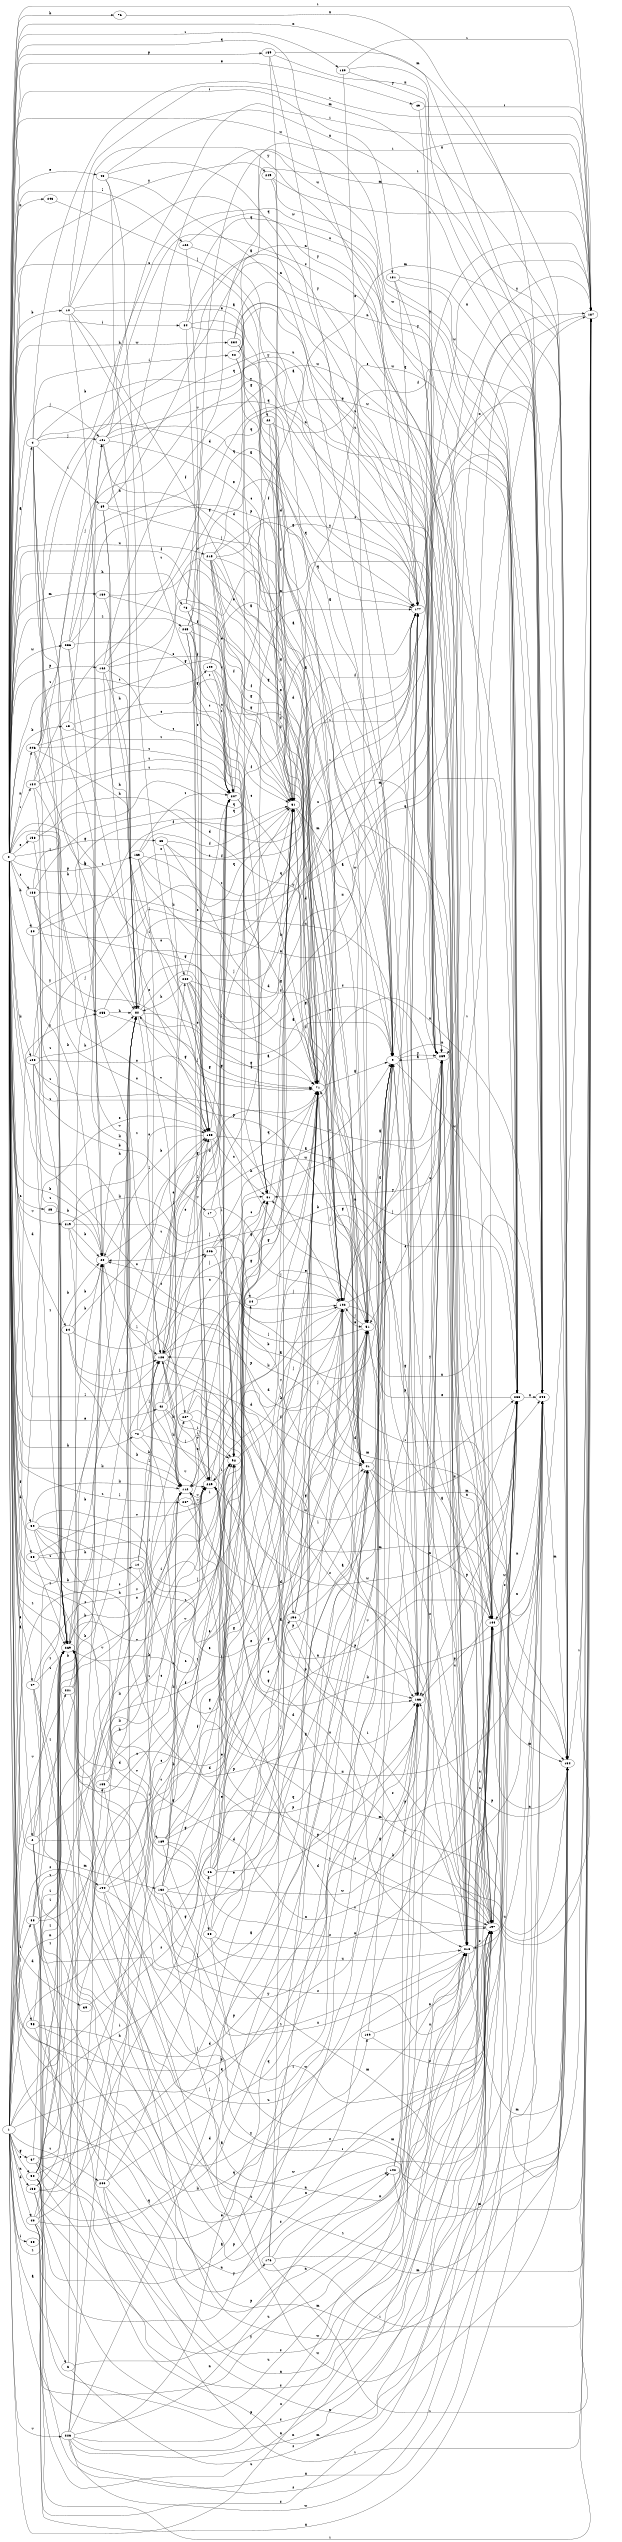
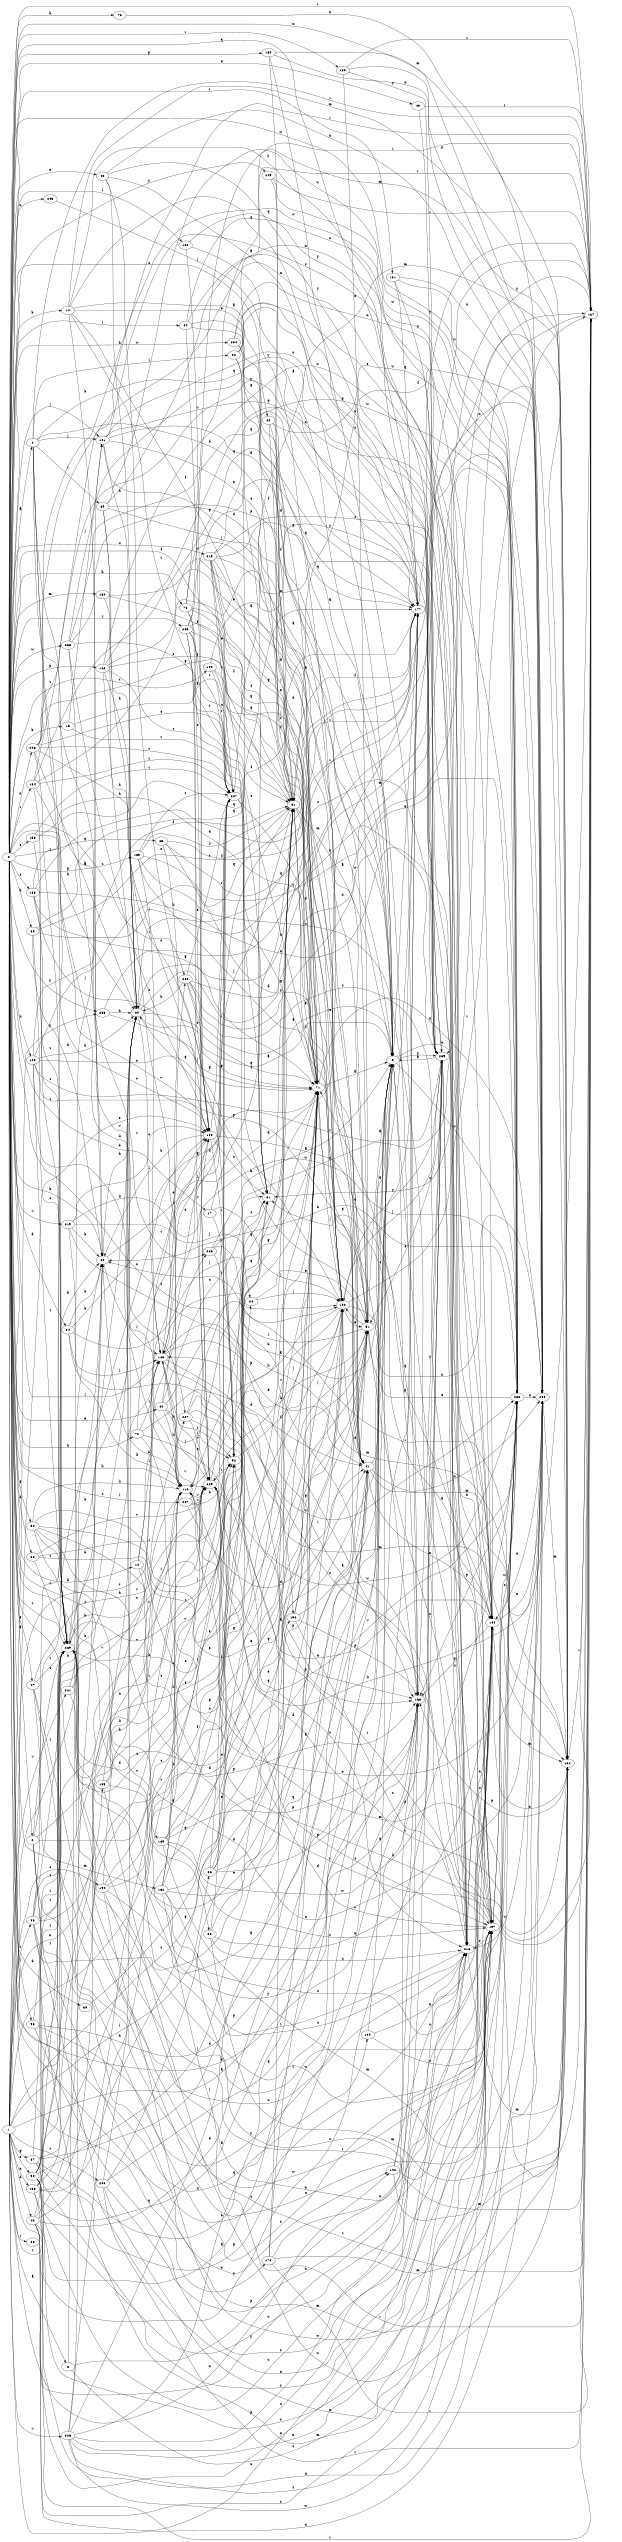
(50, 1210) -> none
(210, 1492) -> (210, 1492)
